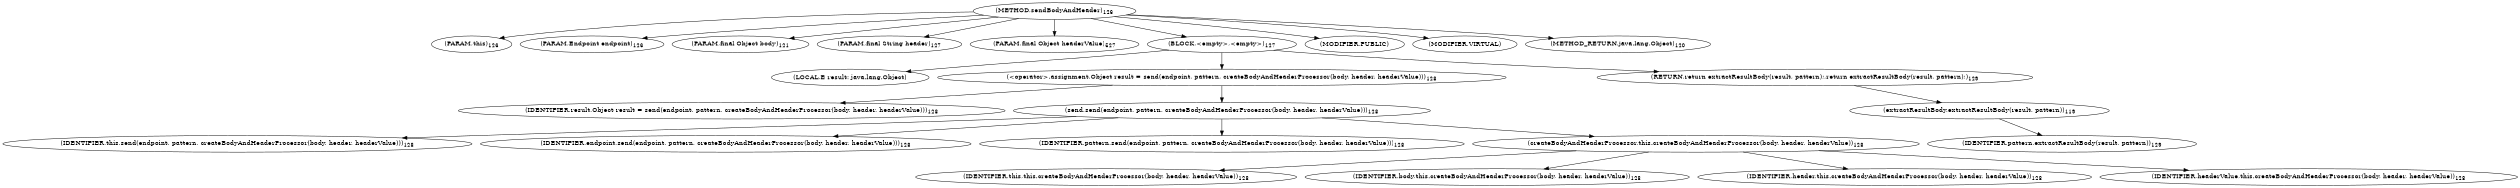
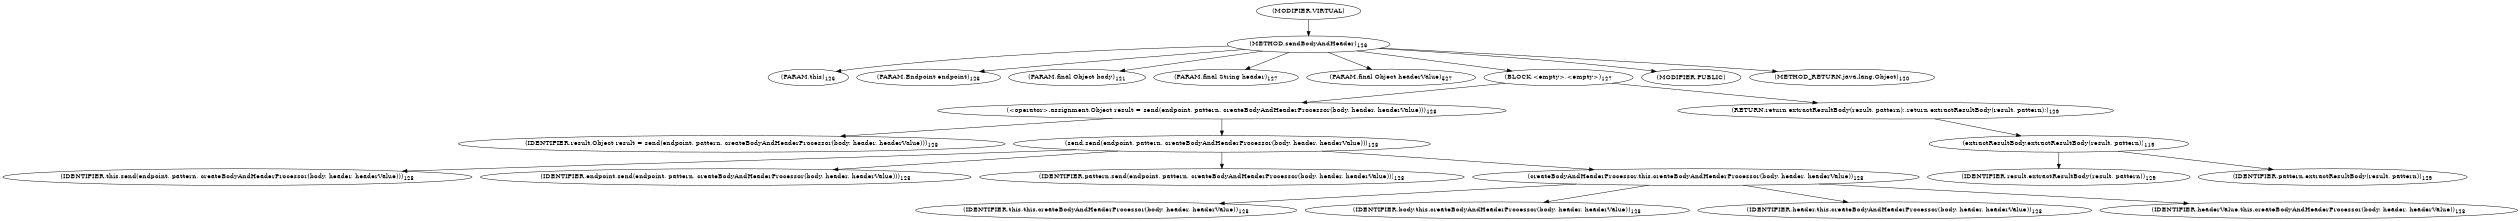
(1290, 25) -> (1309, 25)
(850, 77) -> none
none -> (2059, 177)
